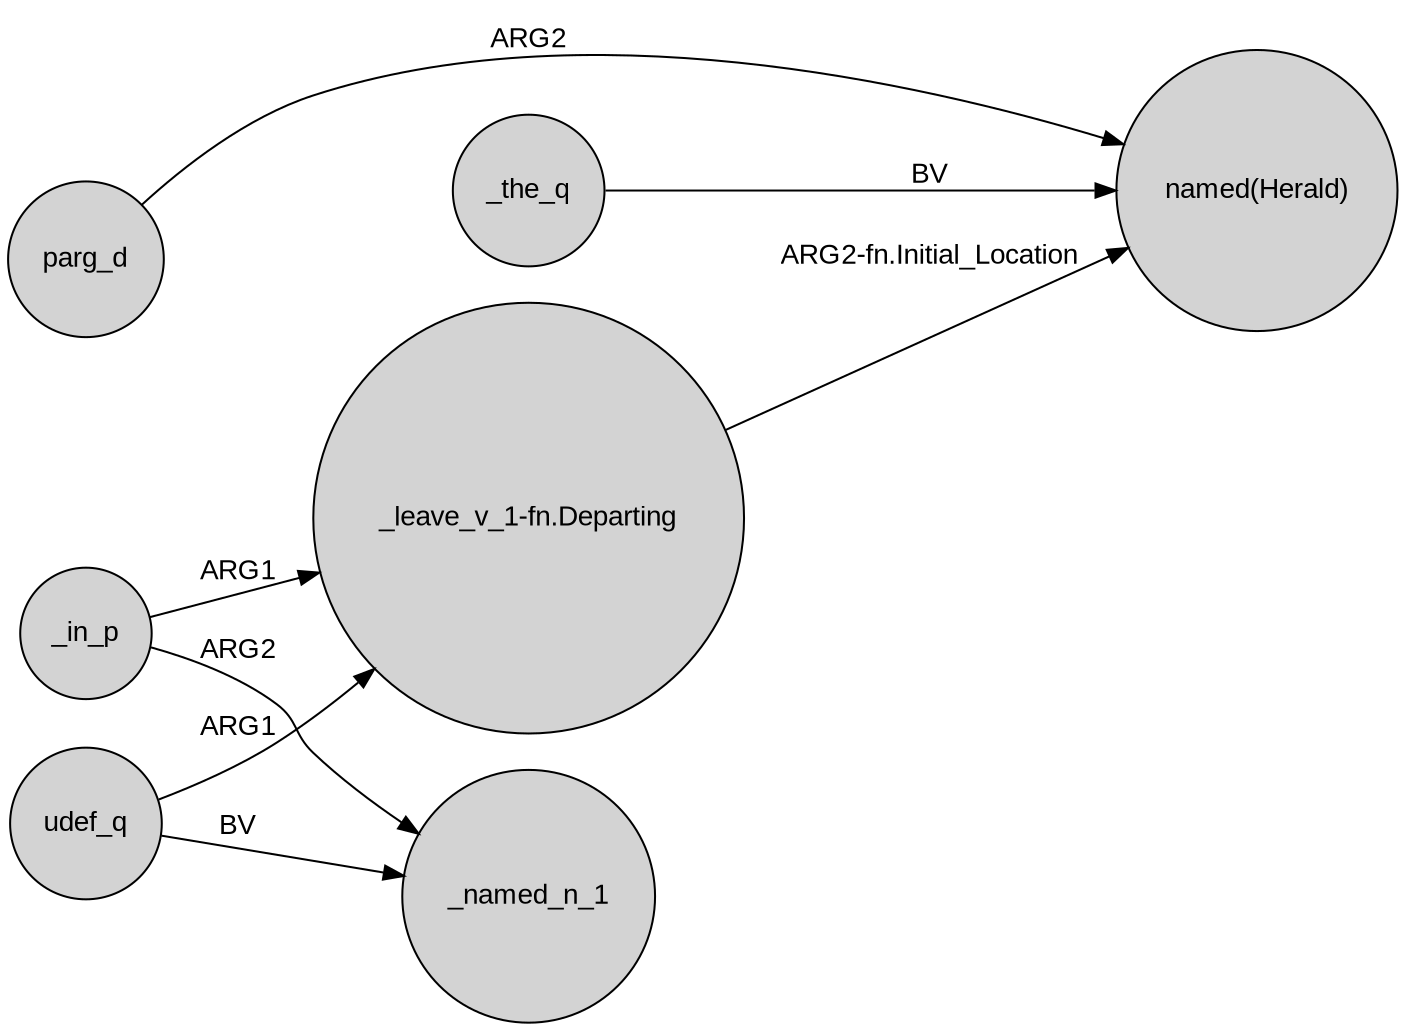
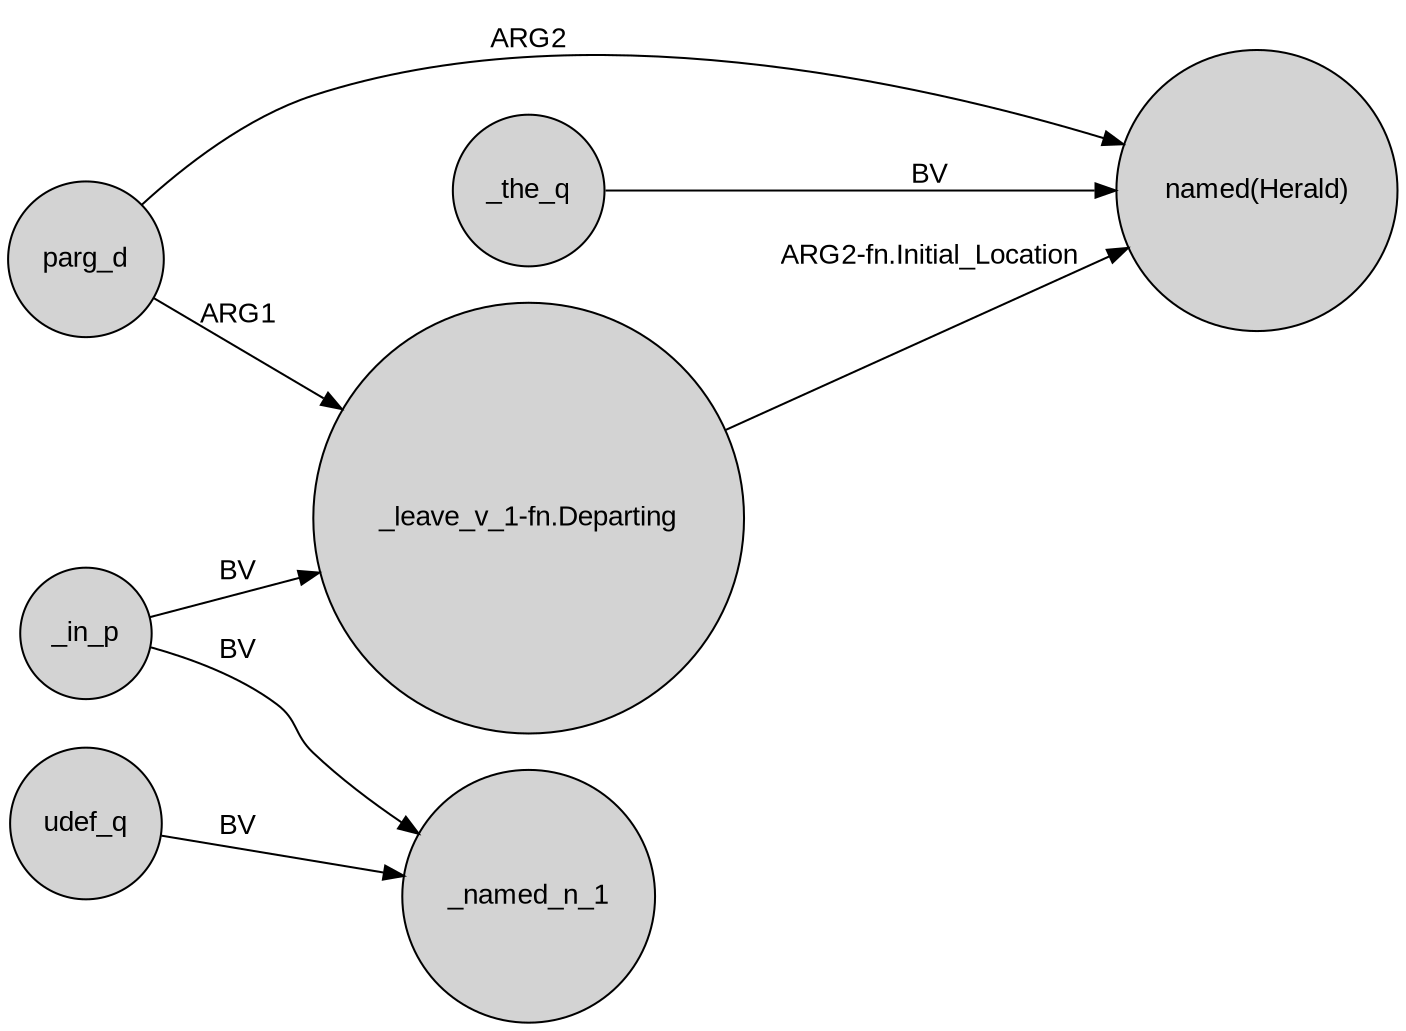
(238, 572) -> (238, 572)
(238, 651) -> (238, 651)
(264, 750) -> (239, 348)
